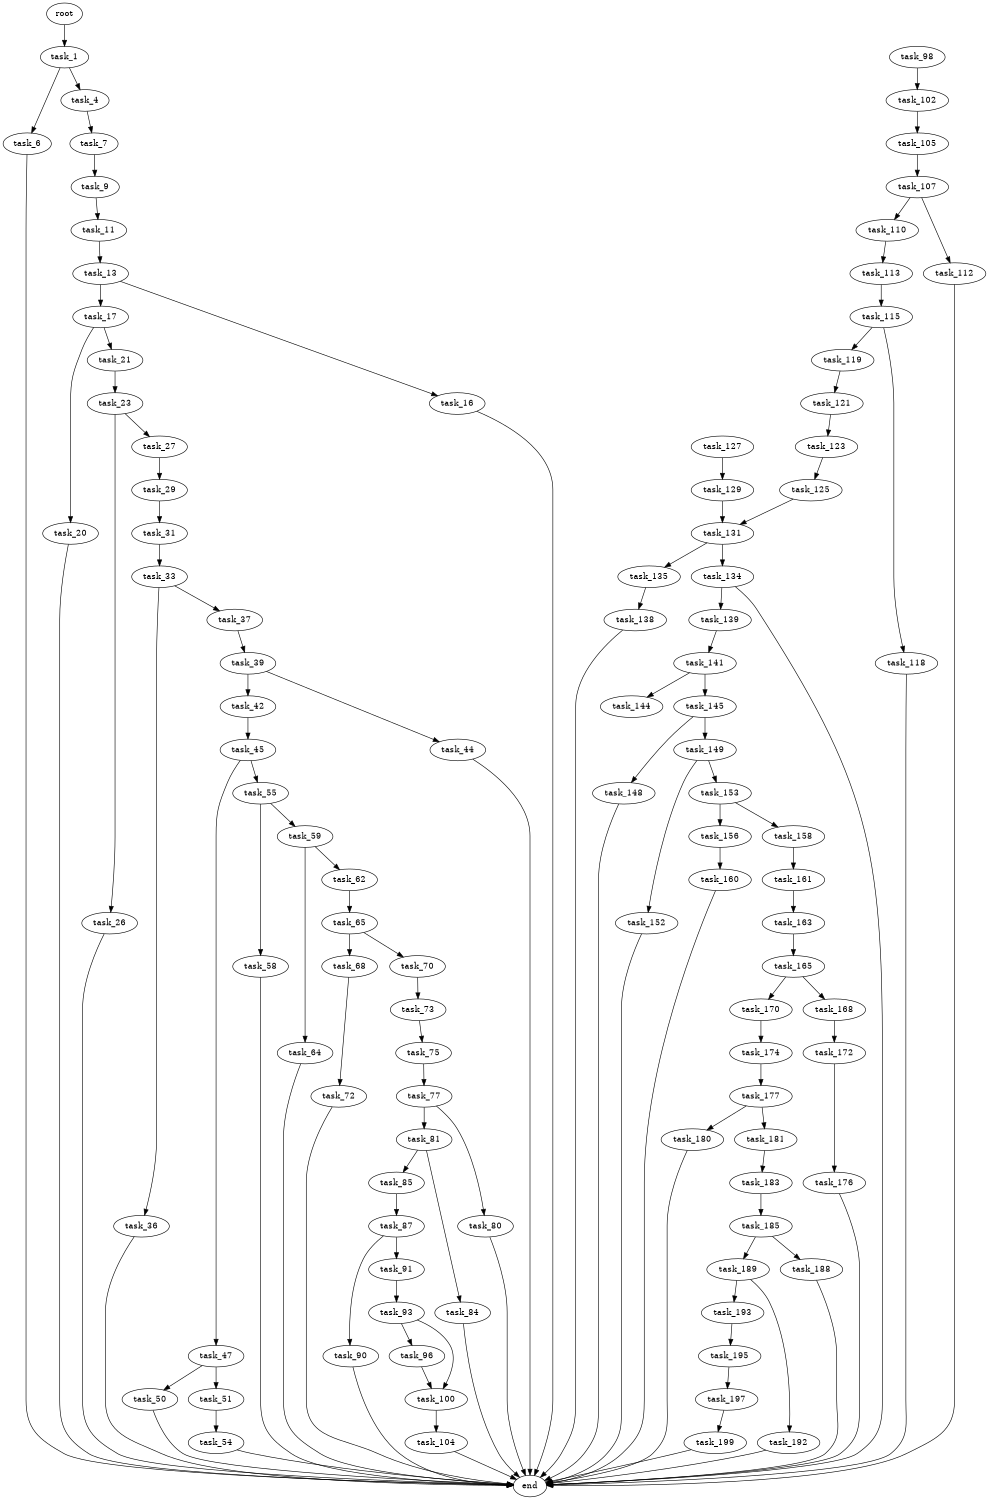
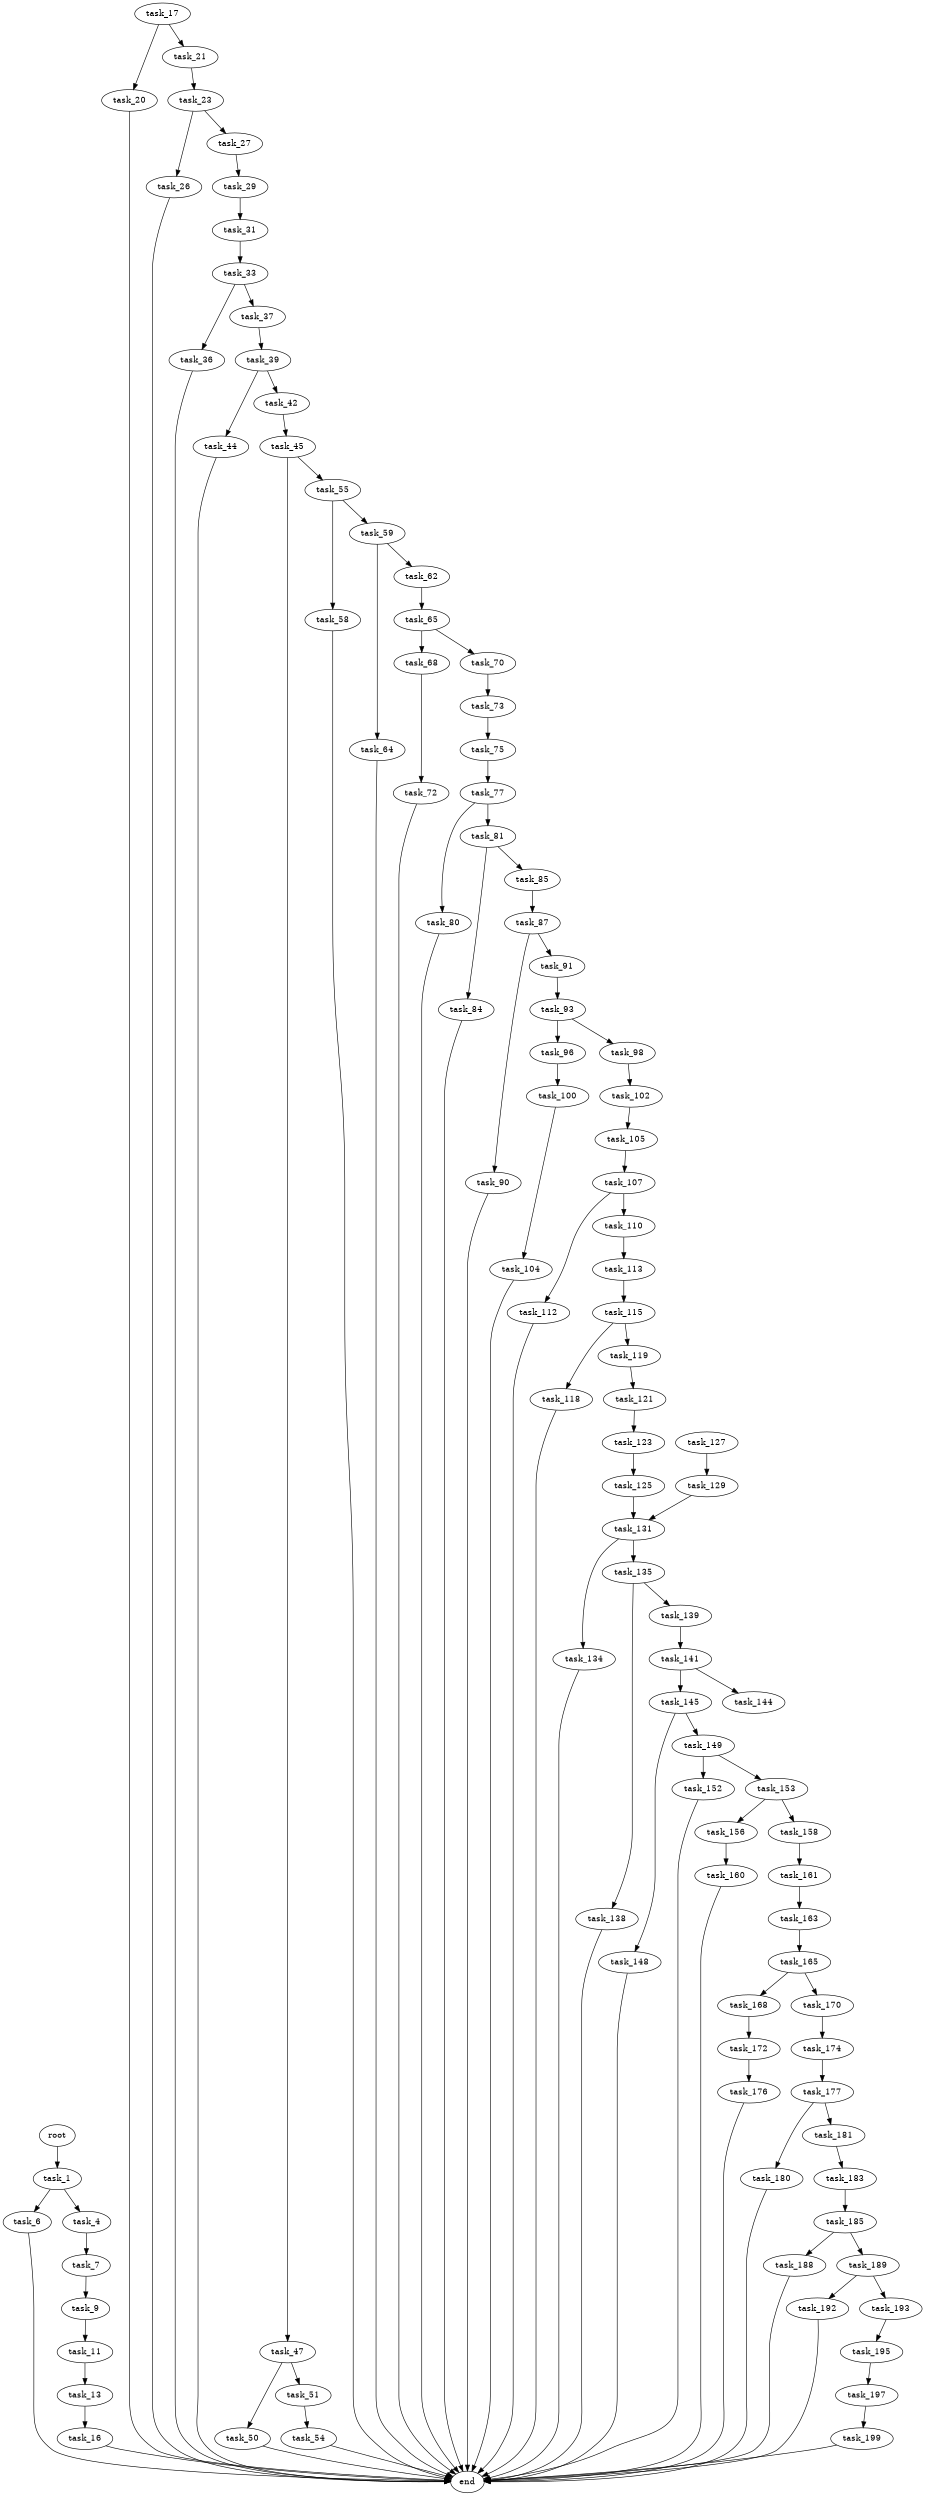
(101, 292) -> none
(721, 595) -> (655, 1592)
(449, 1344) -> (590, 1030)
